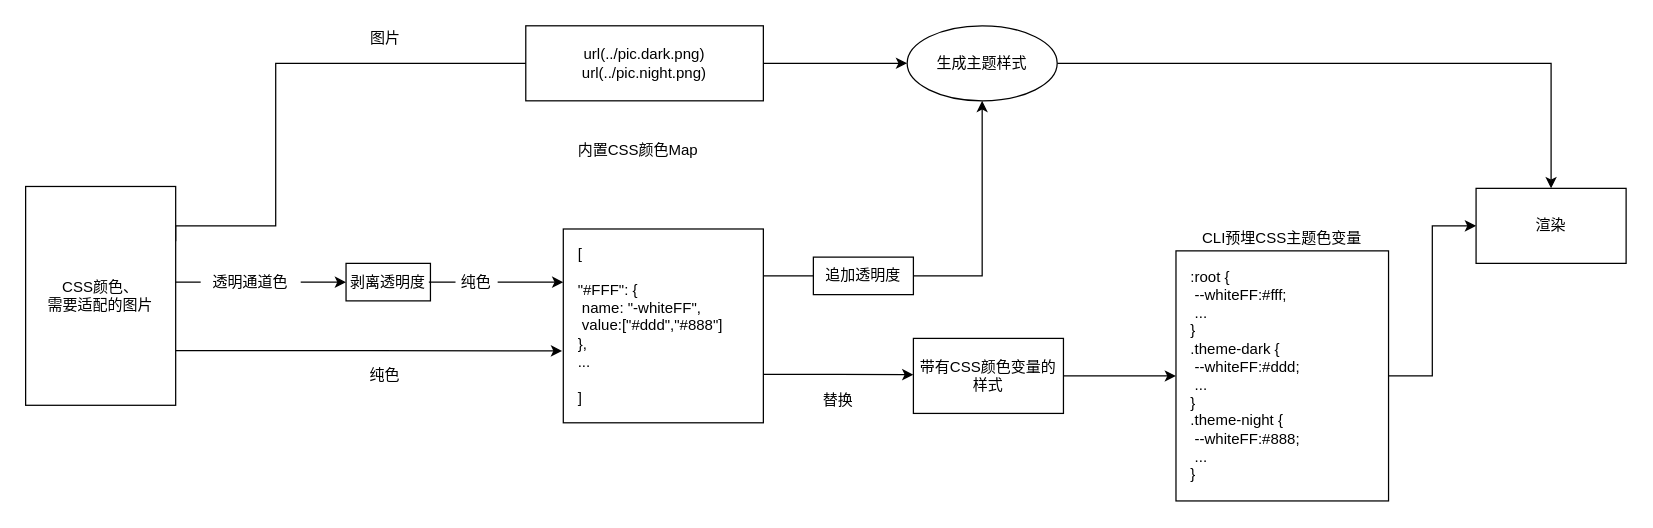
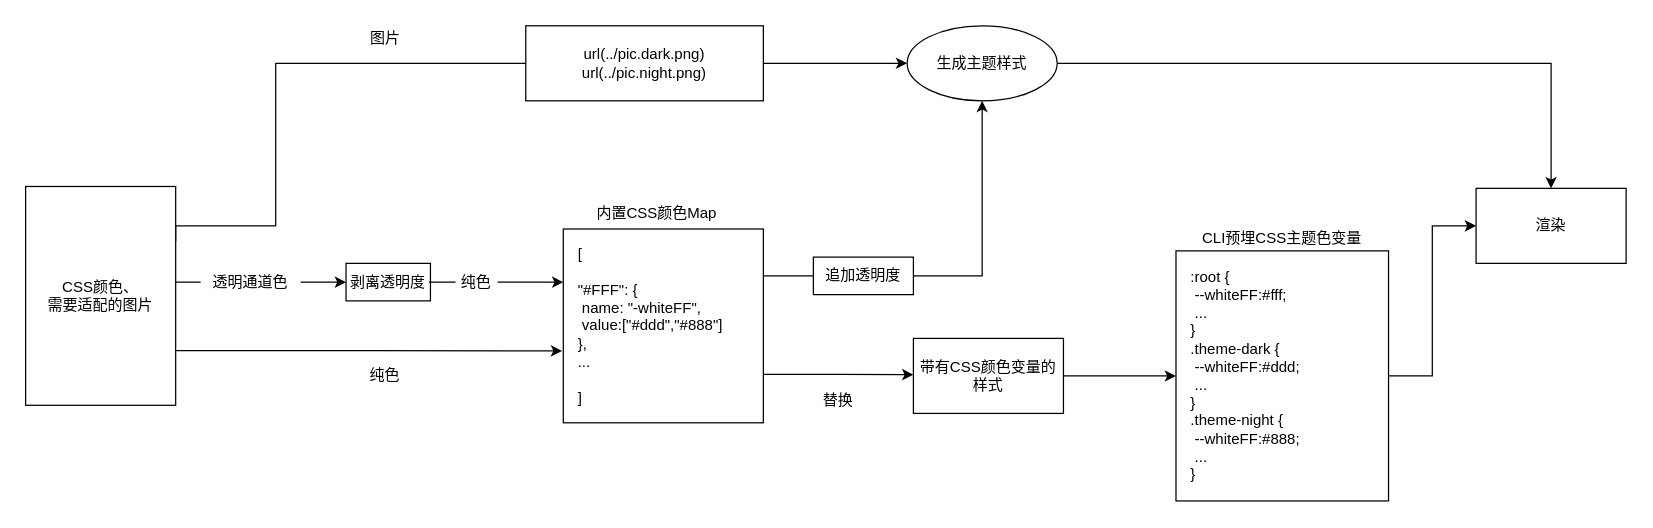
(638, 151) -> (657, 213)
